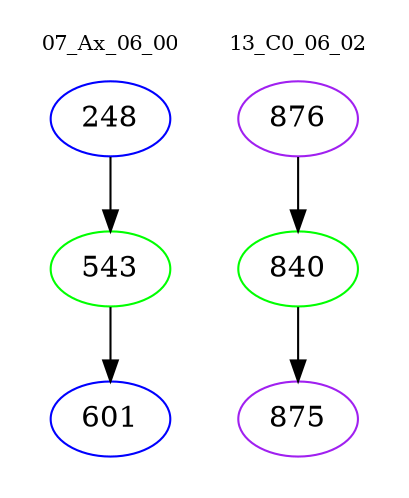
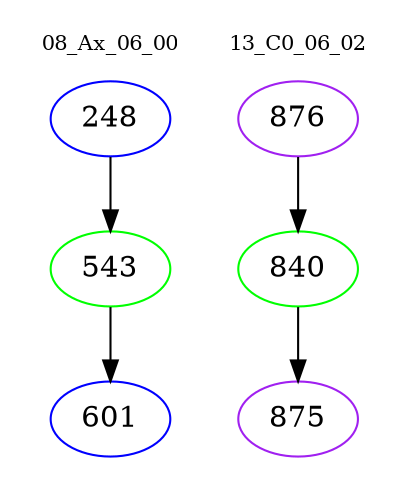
(110, 45) -> (110, 45)
